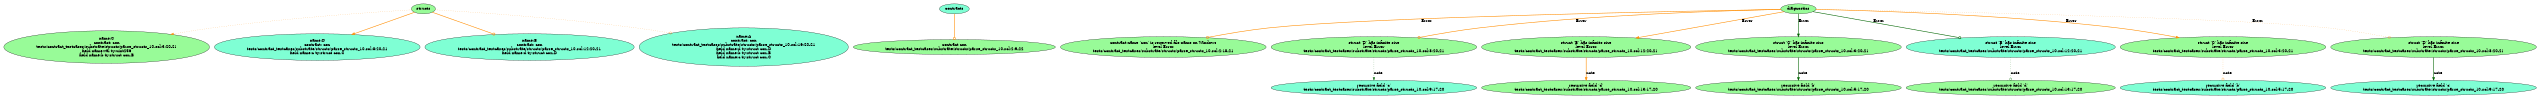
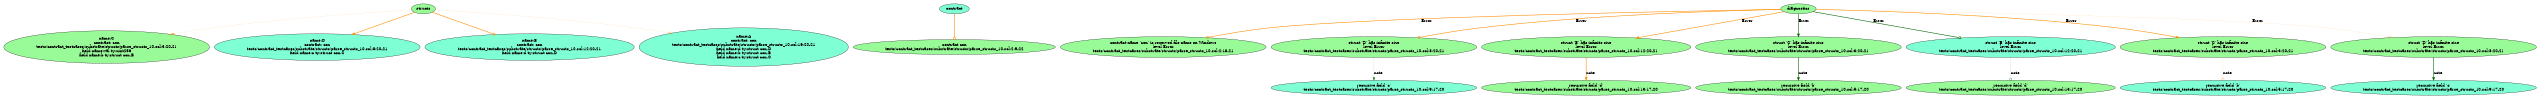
(954, 9) -> (954, 9)
